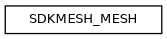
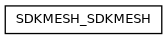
(84, 20) -> (84, 20)
